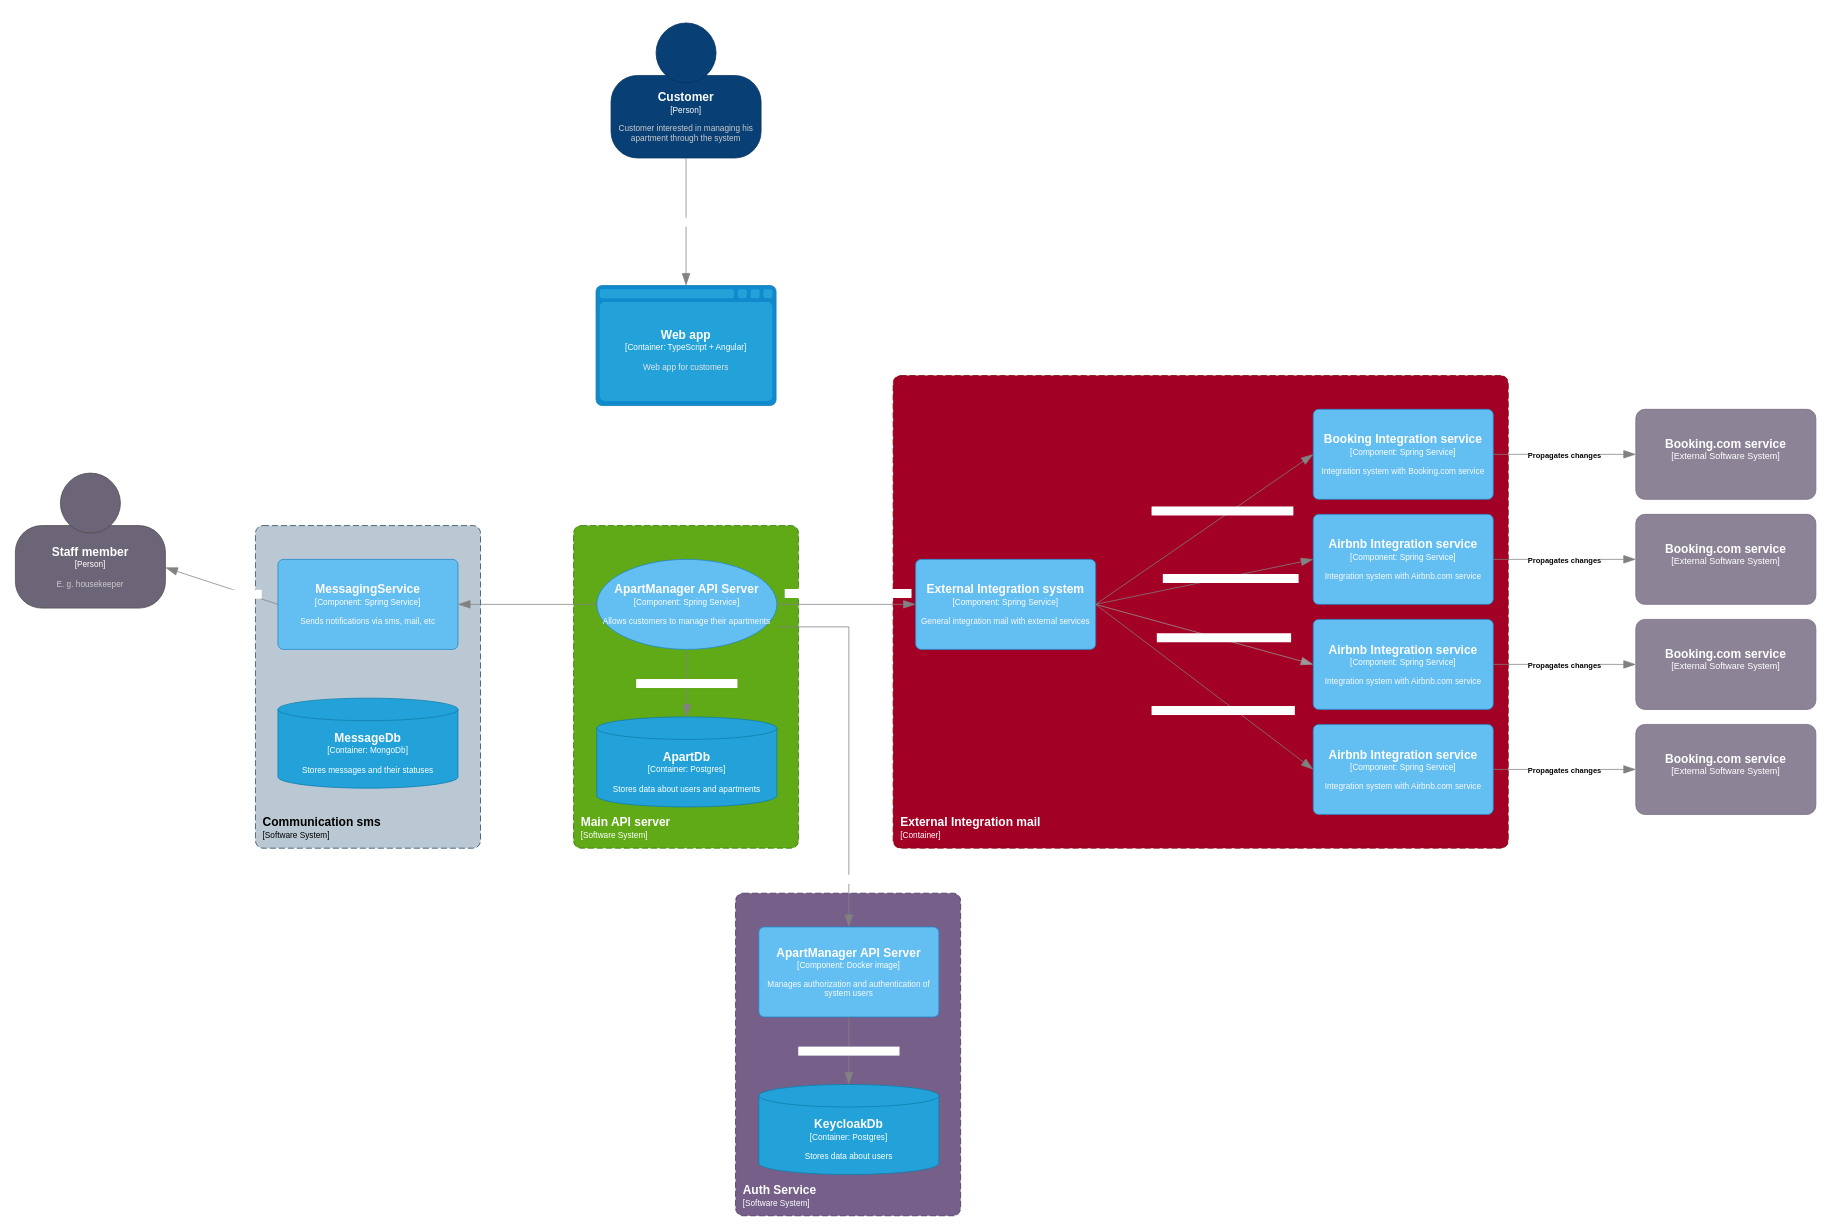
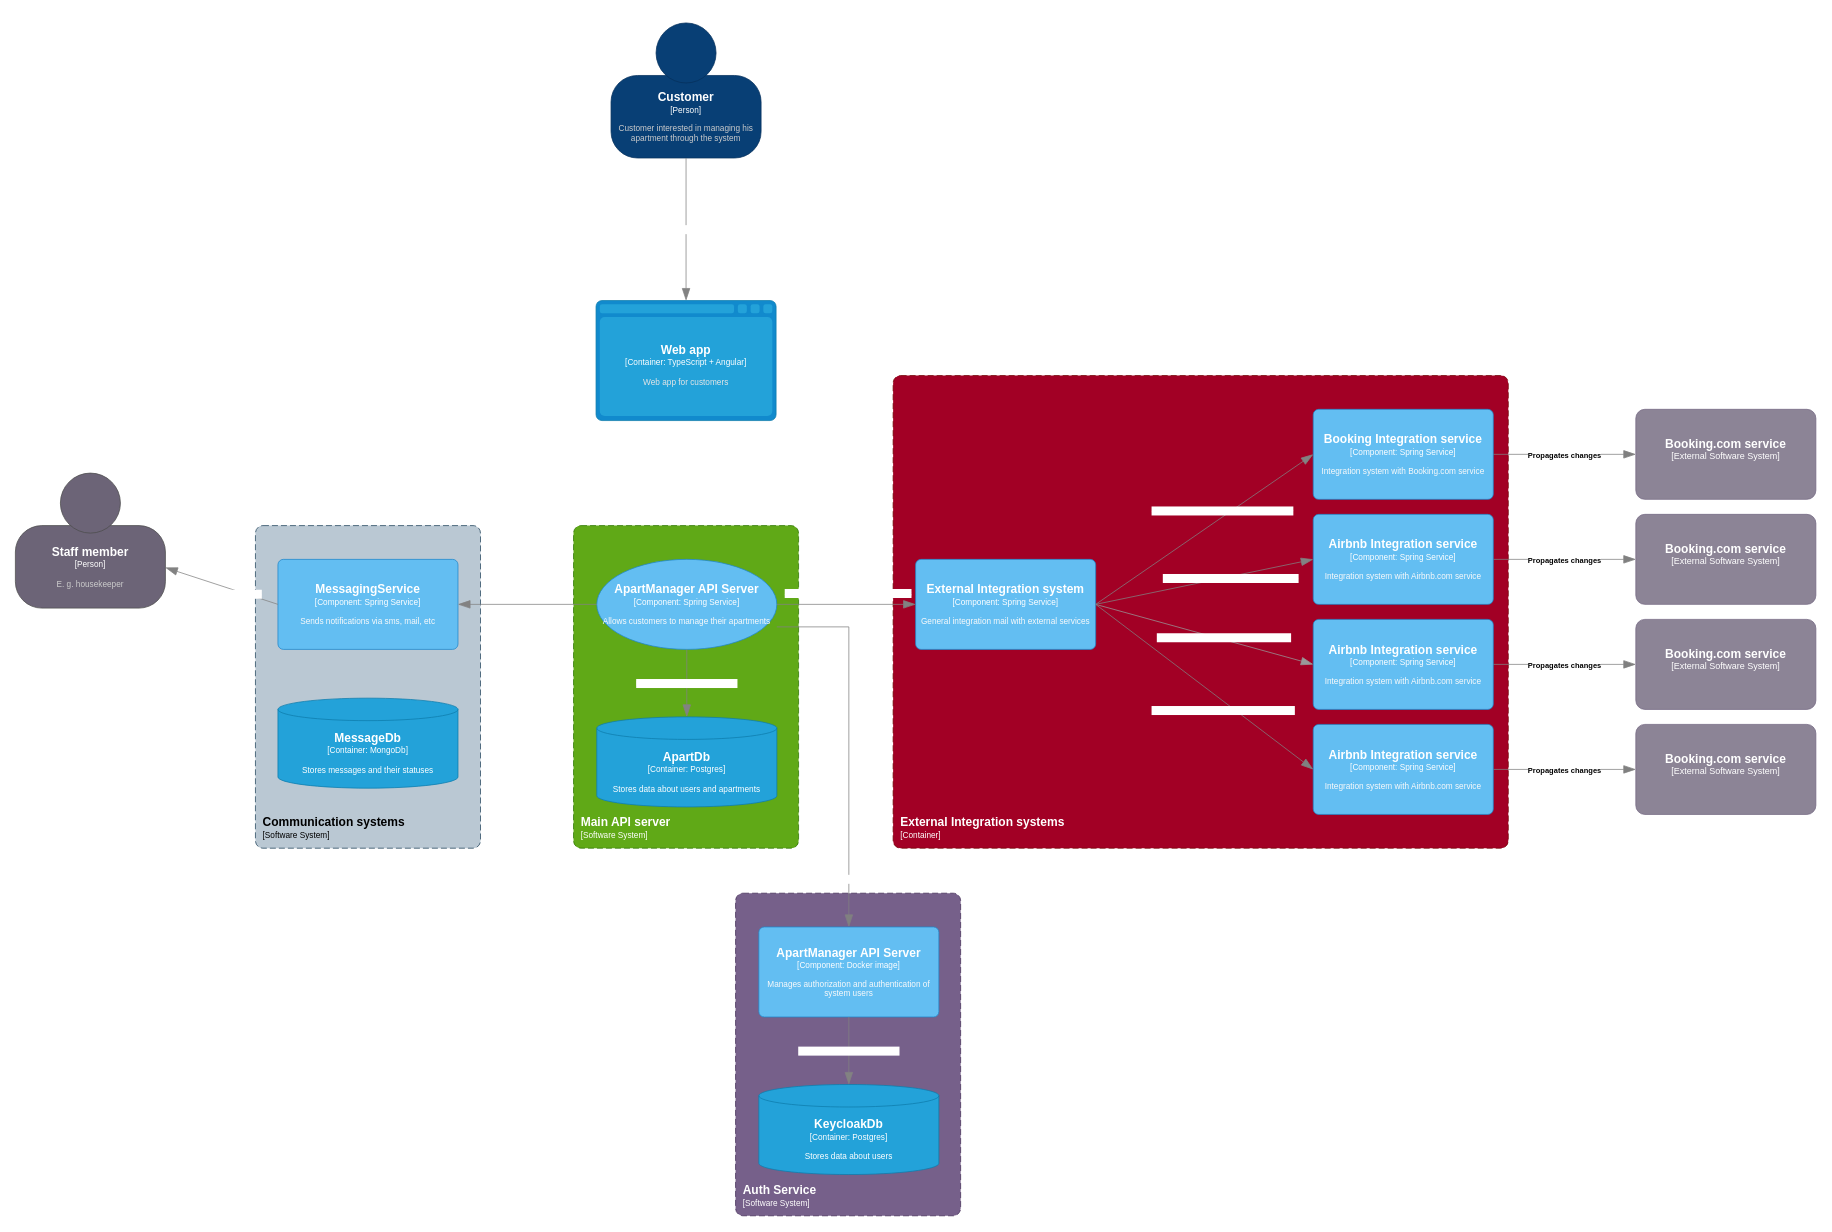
(686, 345) -> (686, 360)
(305, 829) -> (312, 829)
(956, 829) -> (966, 829)
